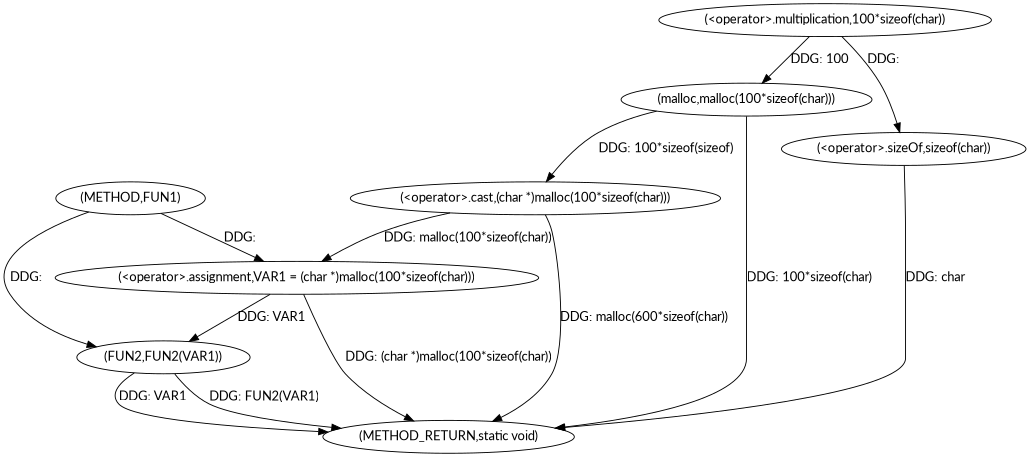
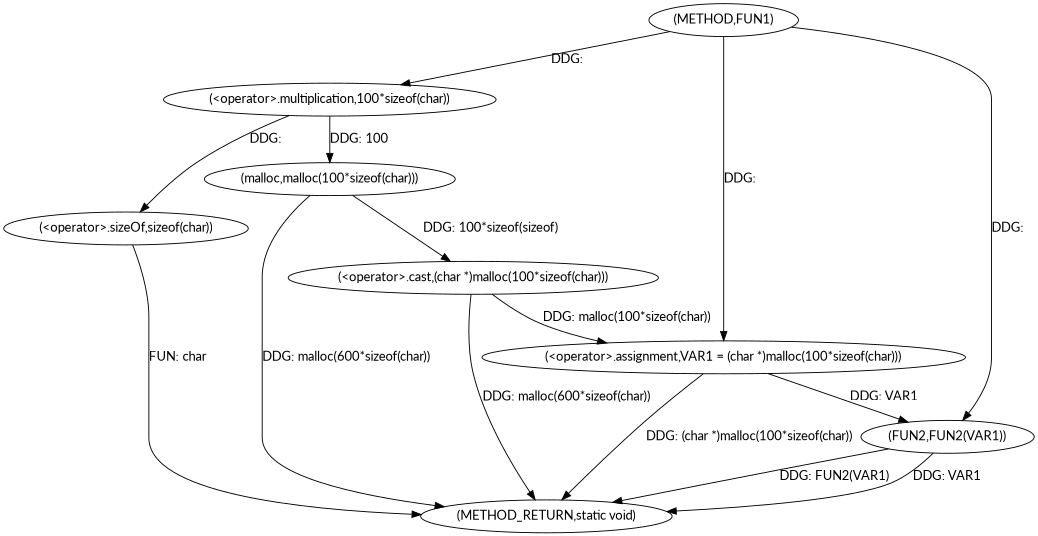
none -> (540, 57)
(810, 278) -> (346, 357)
(936, 278) -> (178, 357)
